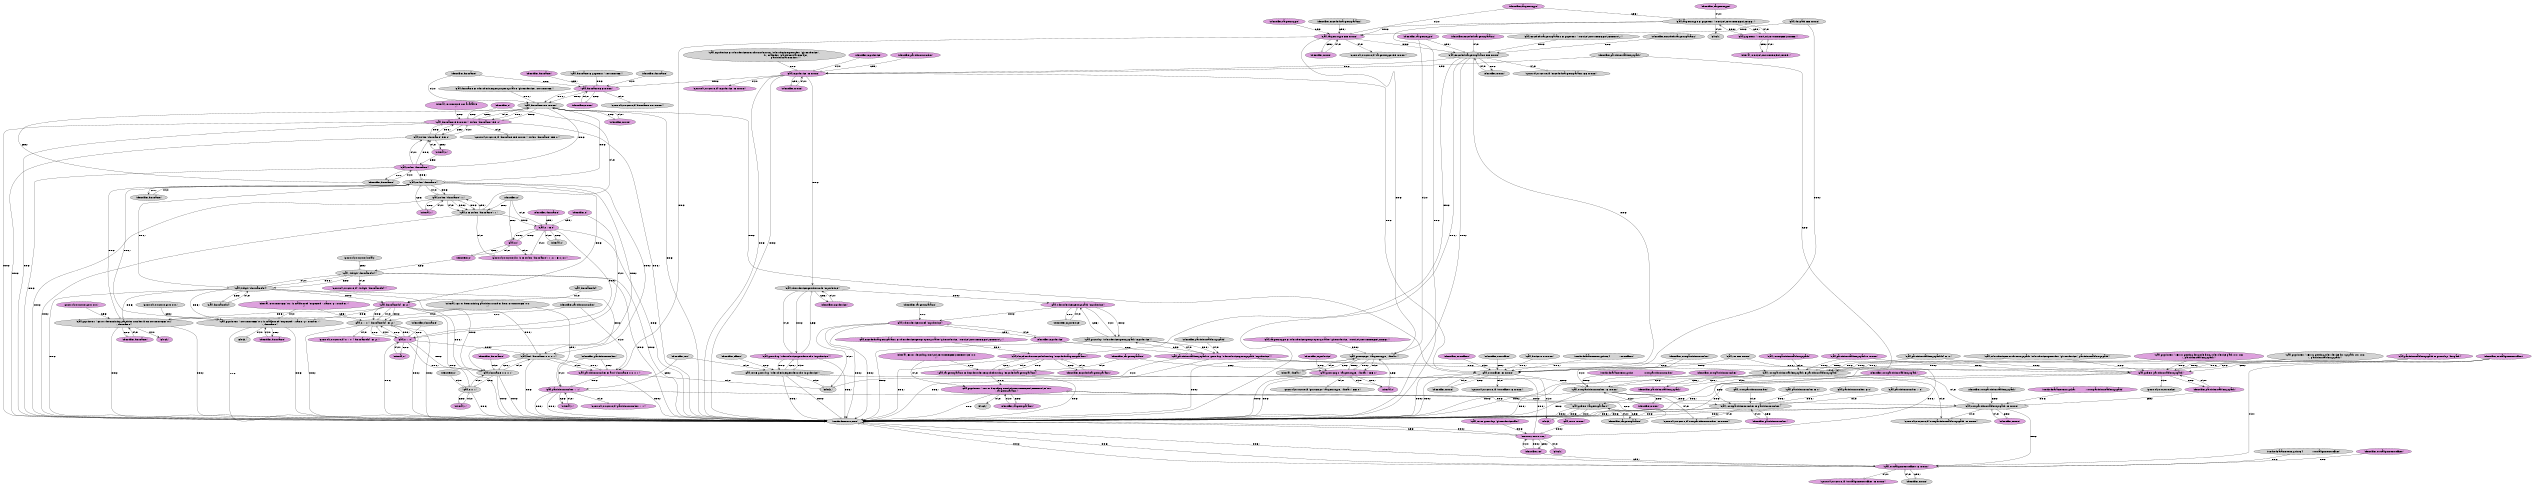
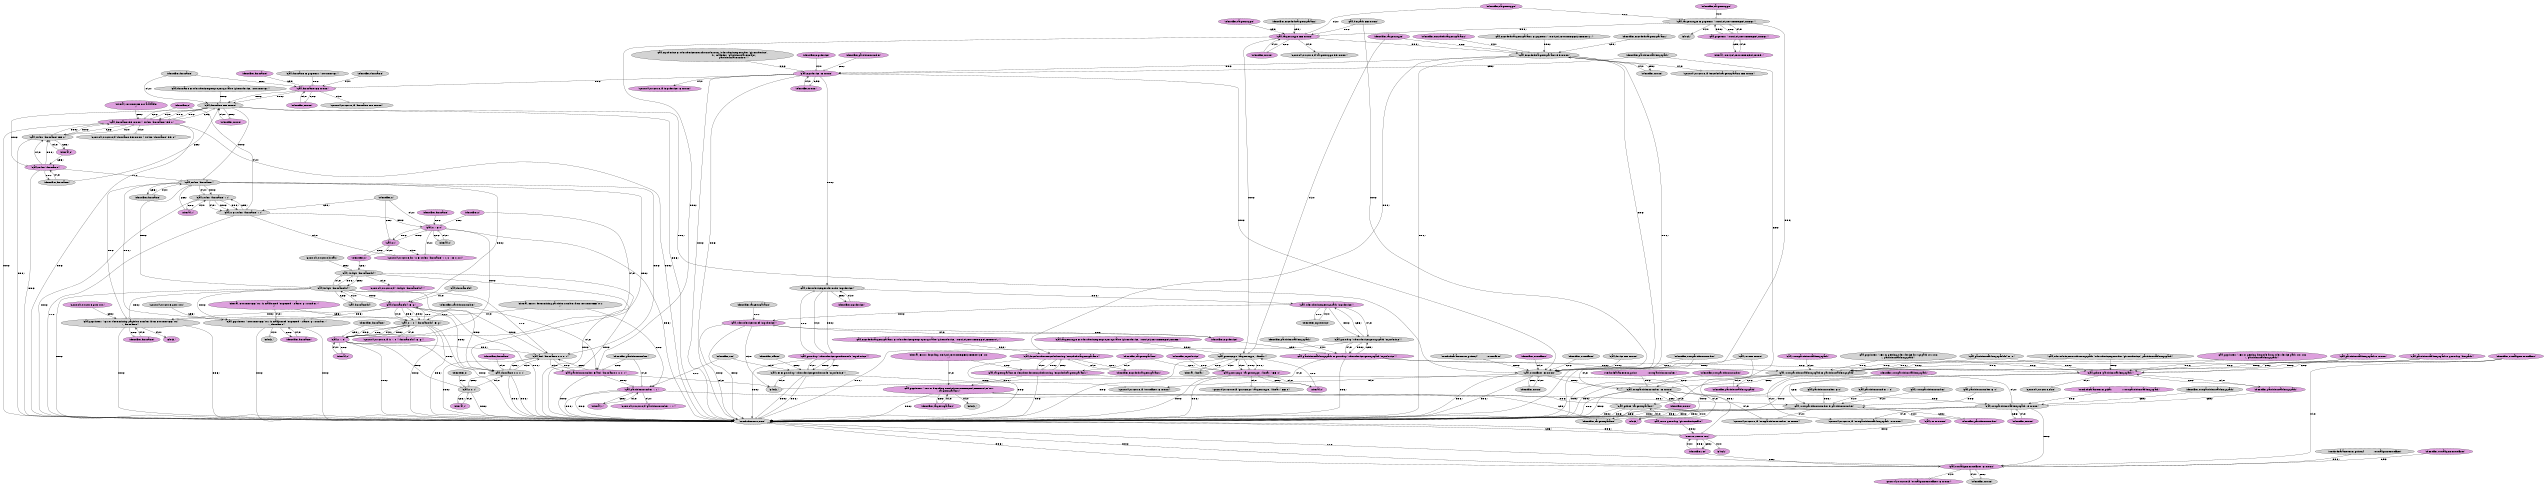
none -> (424, 312)
none -> (574, 365)
(1011, 376) -> (970, 381)
